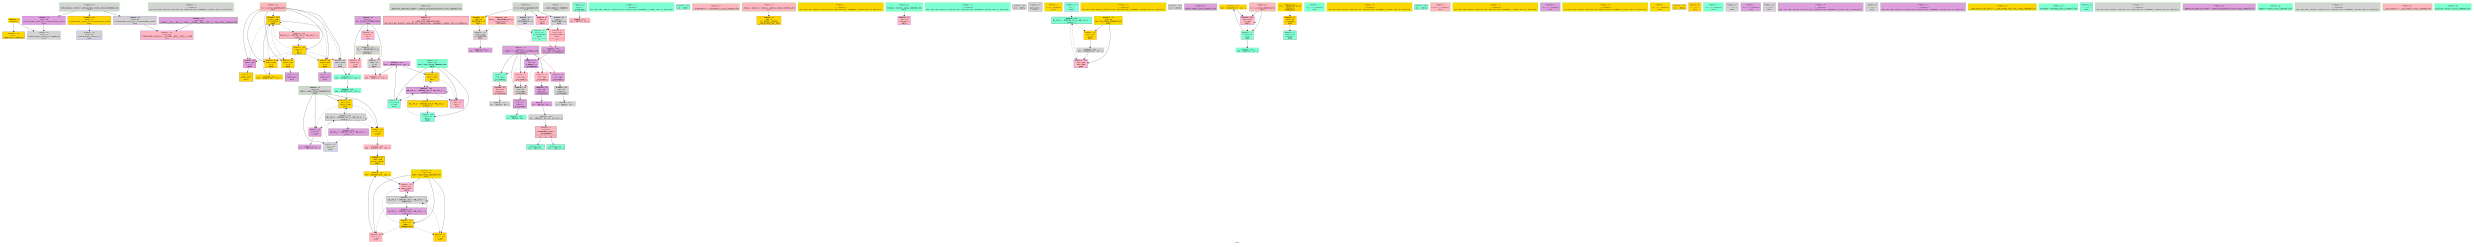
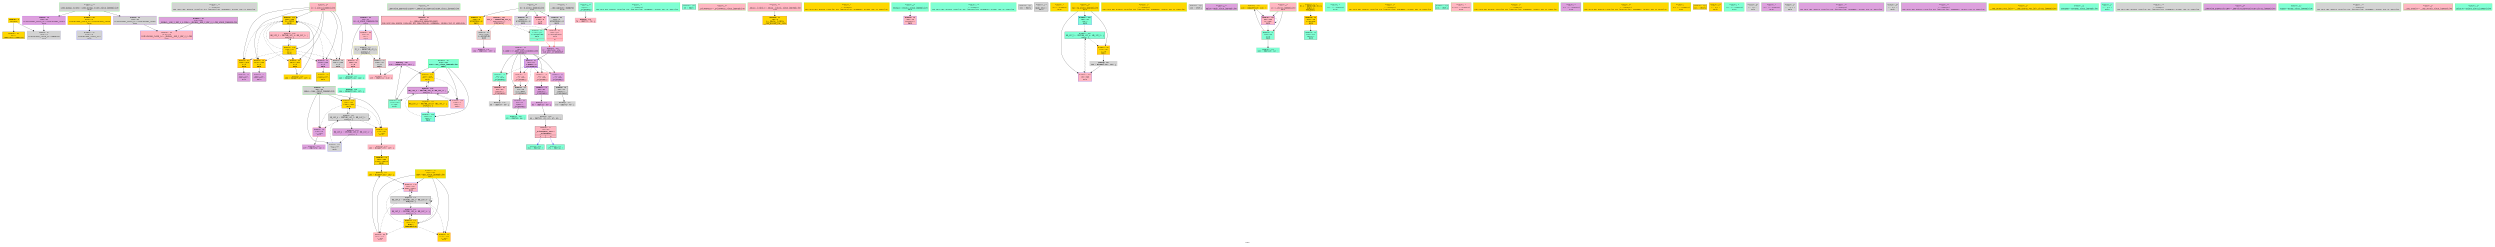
none -> (1085, 13)
(545, 62) -> (545, 62)
(423, 76) -> (445, 97)
